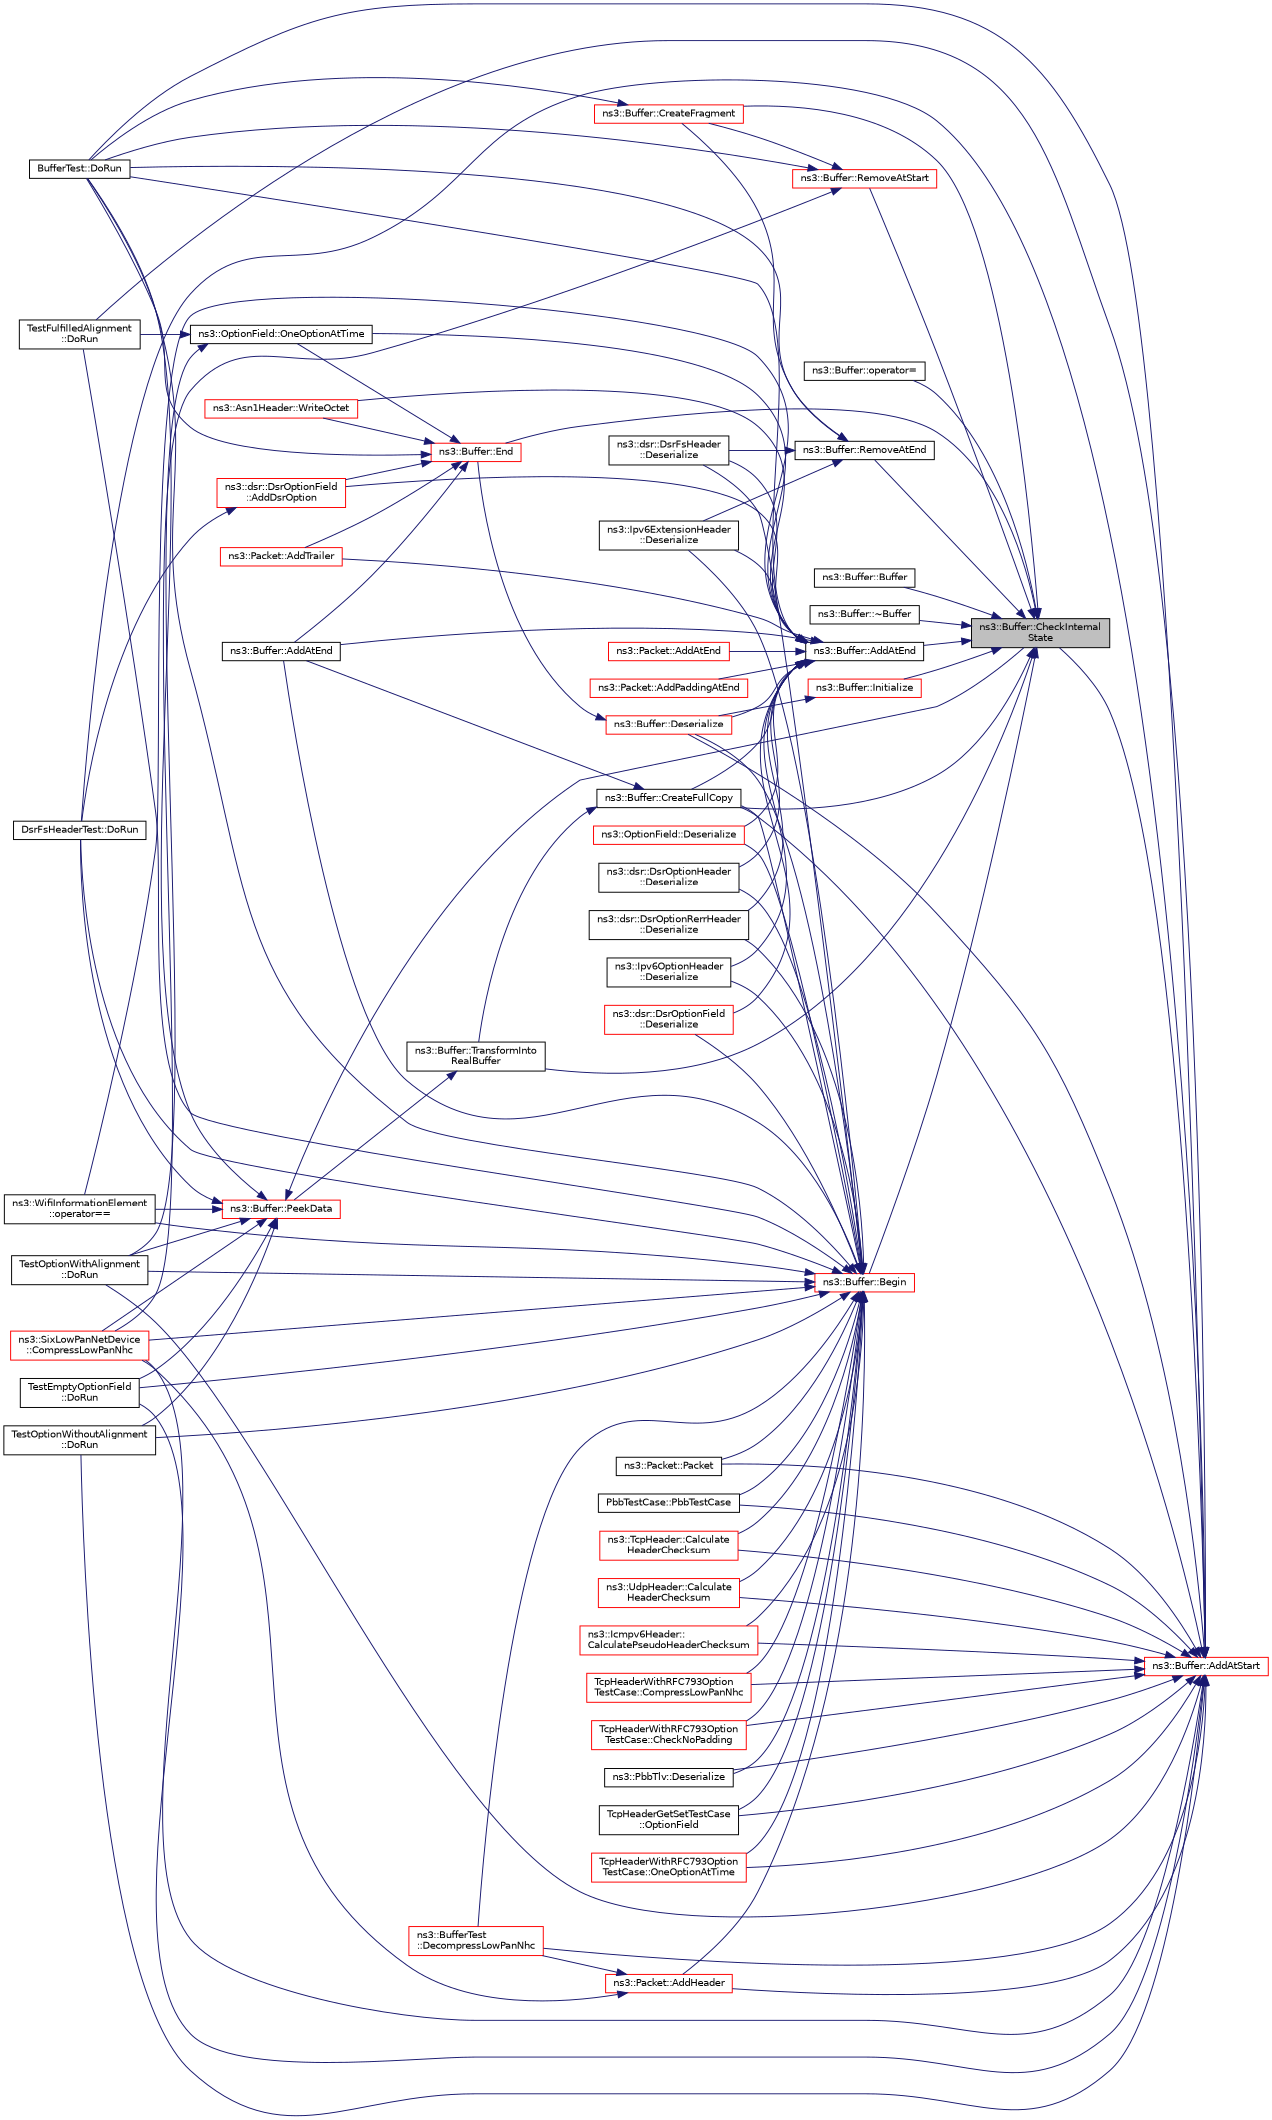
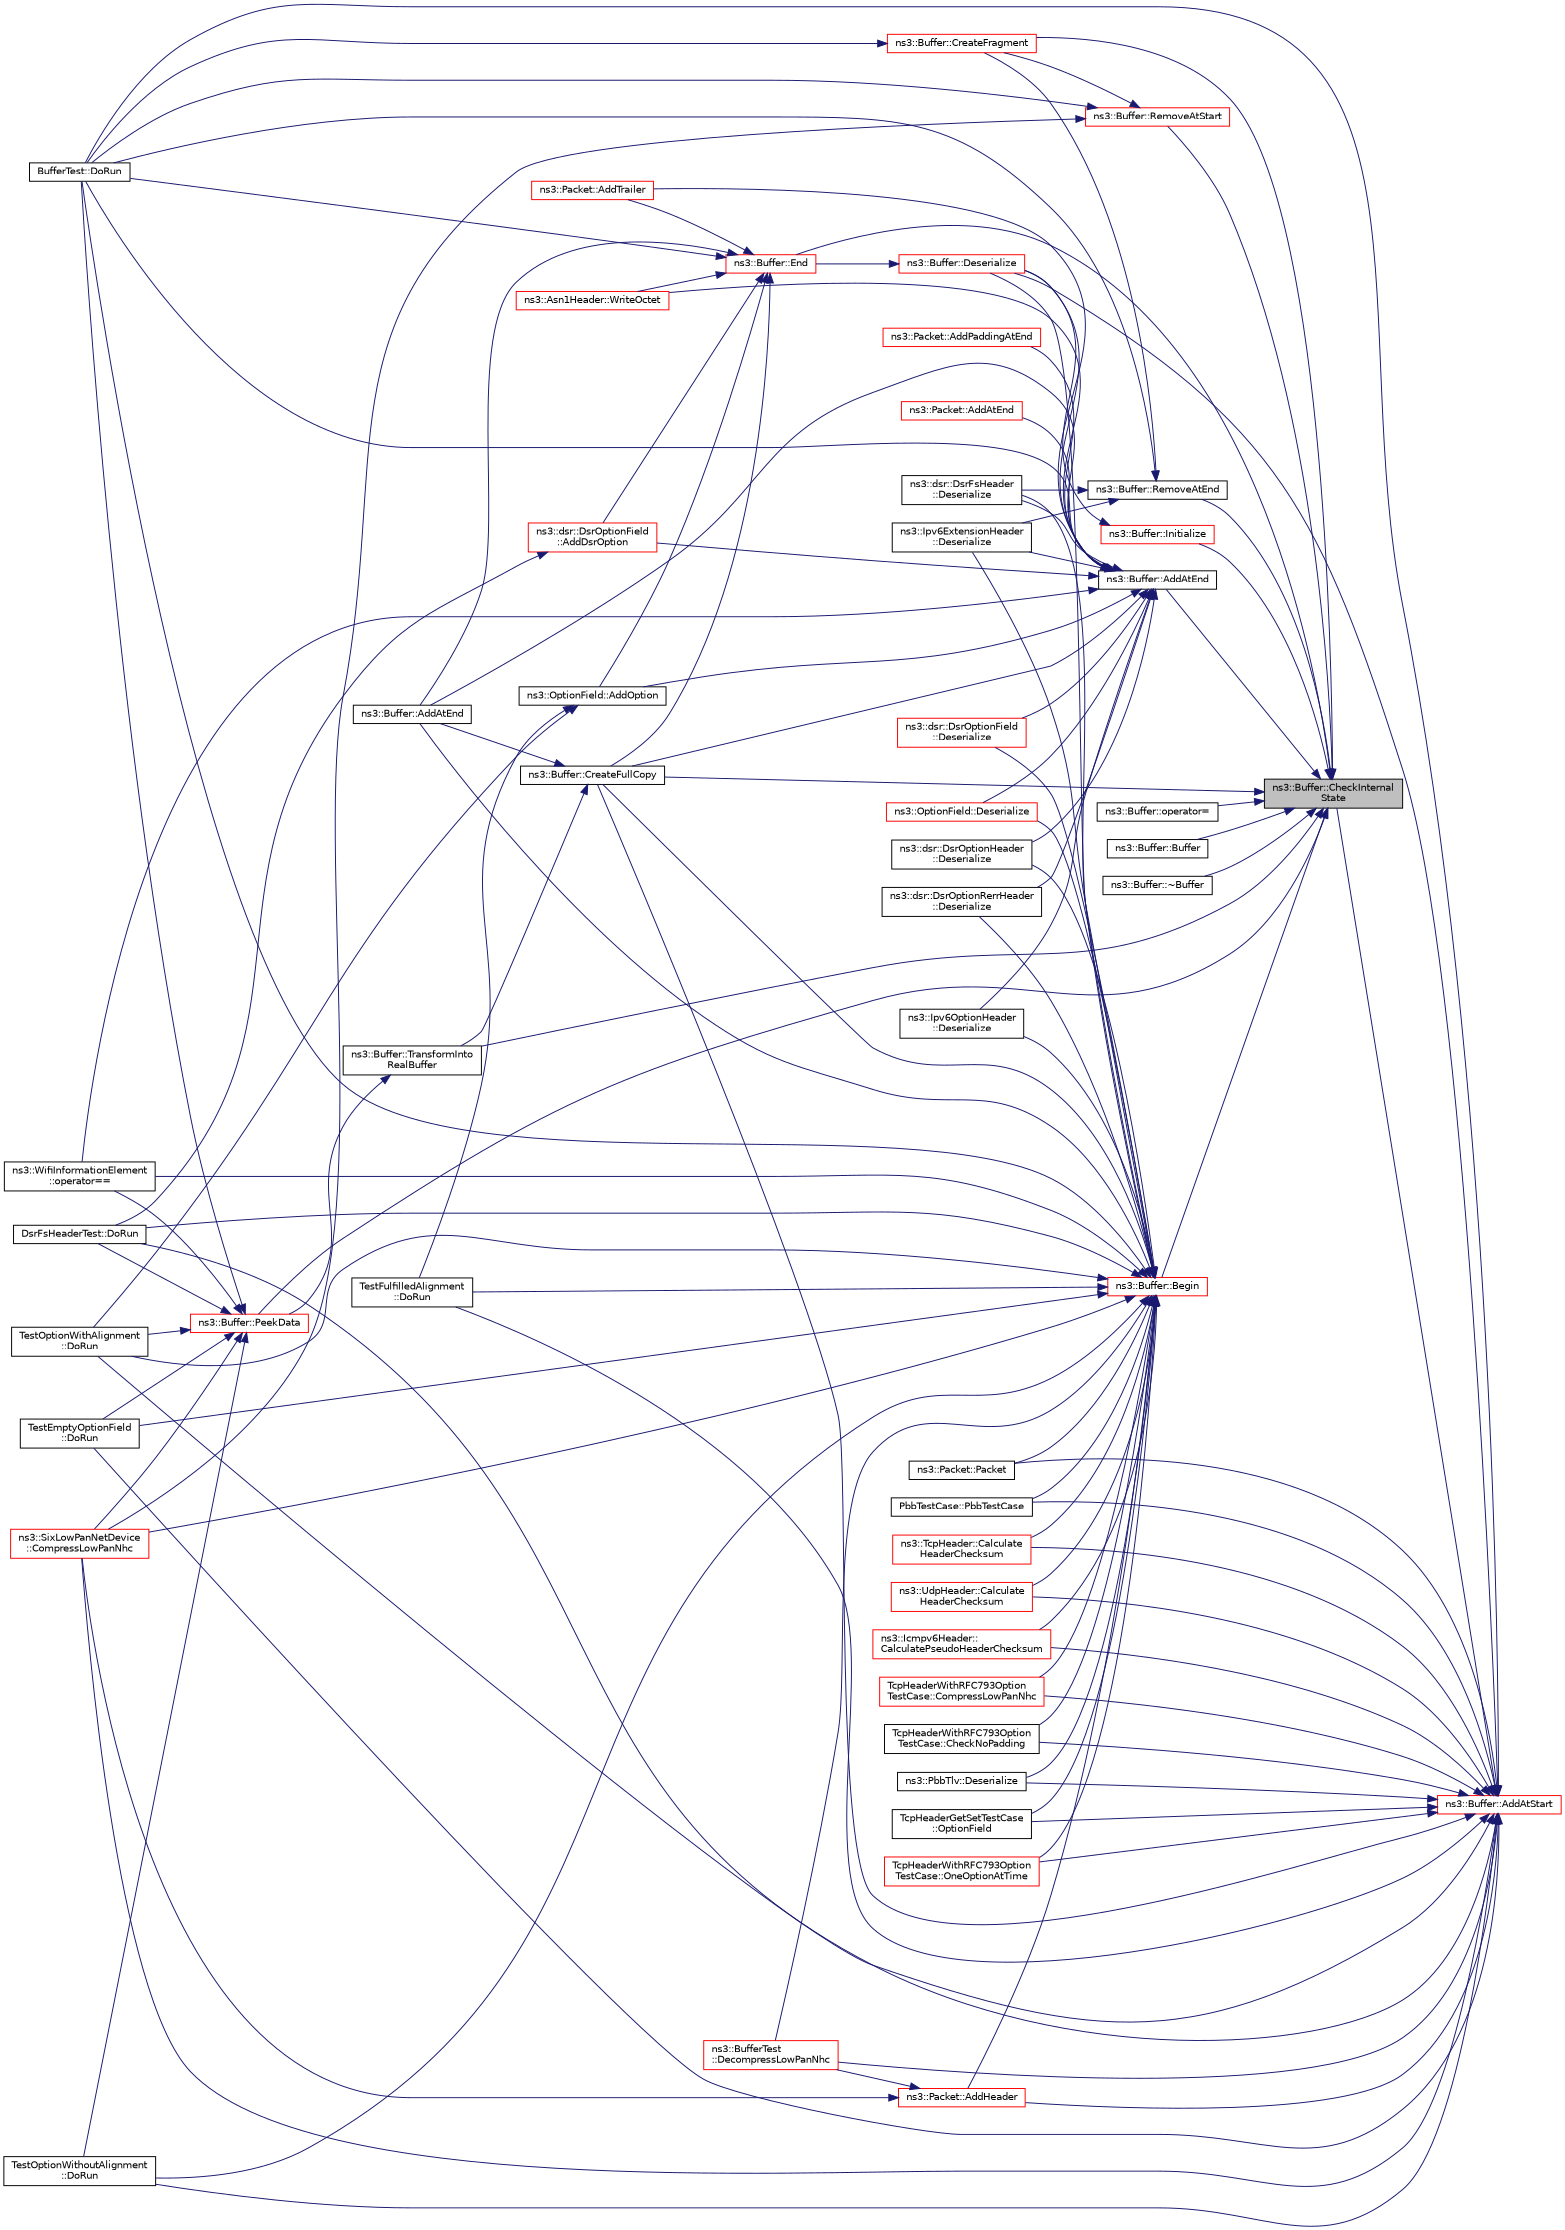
(281, 334) -> (593, 696)
none -> (737, 544)
(564, 792) -> (795, 1023)
(669, 1735) -> (962, 1739)
